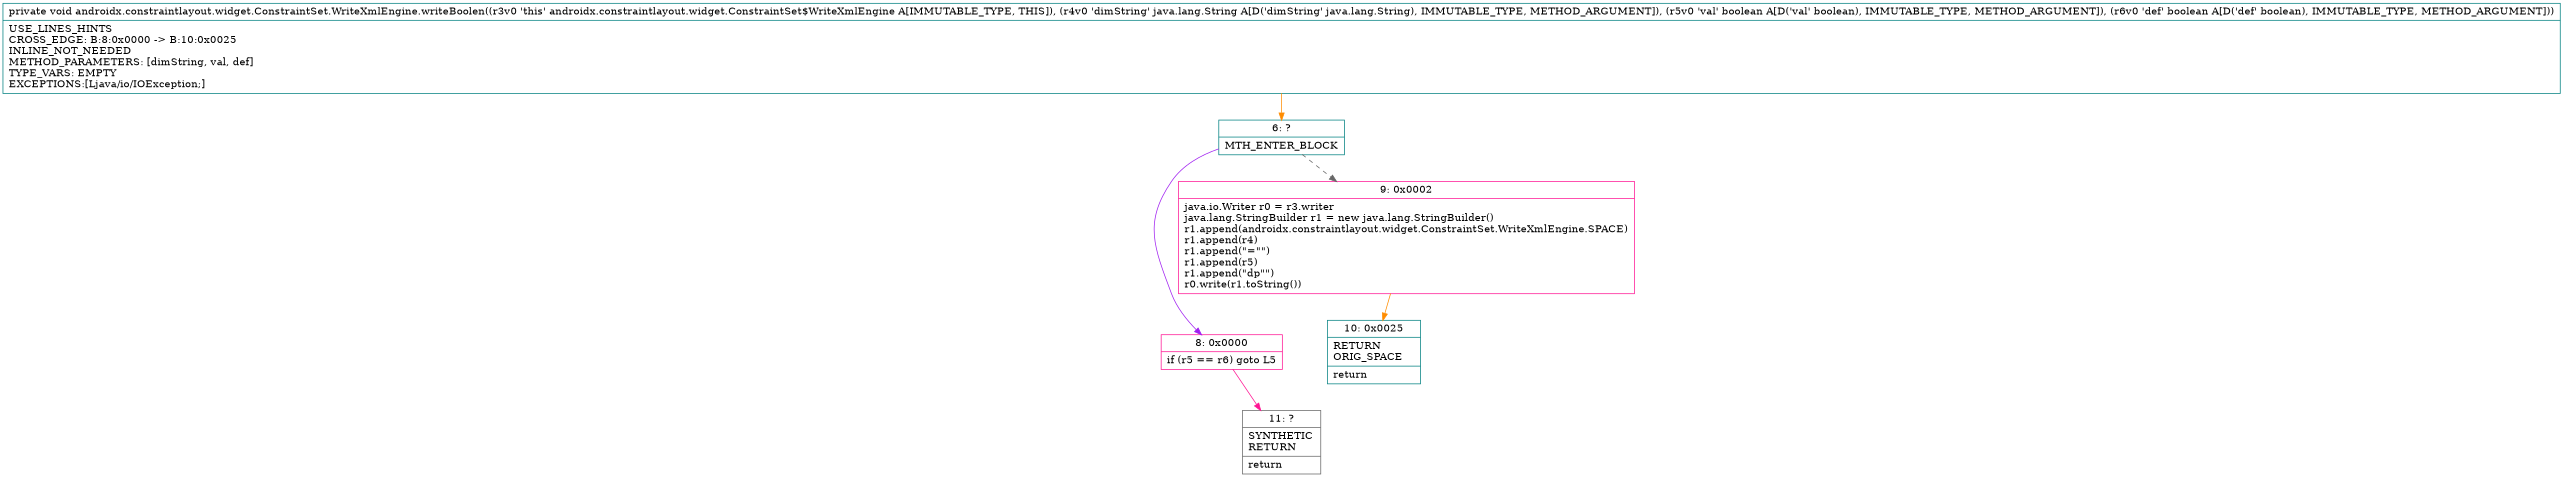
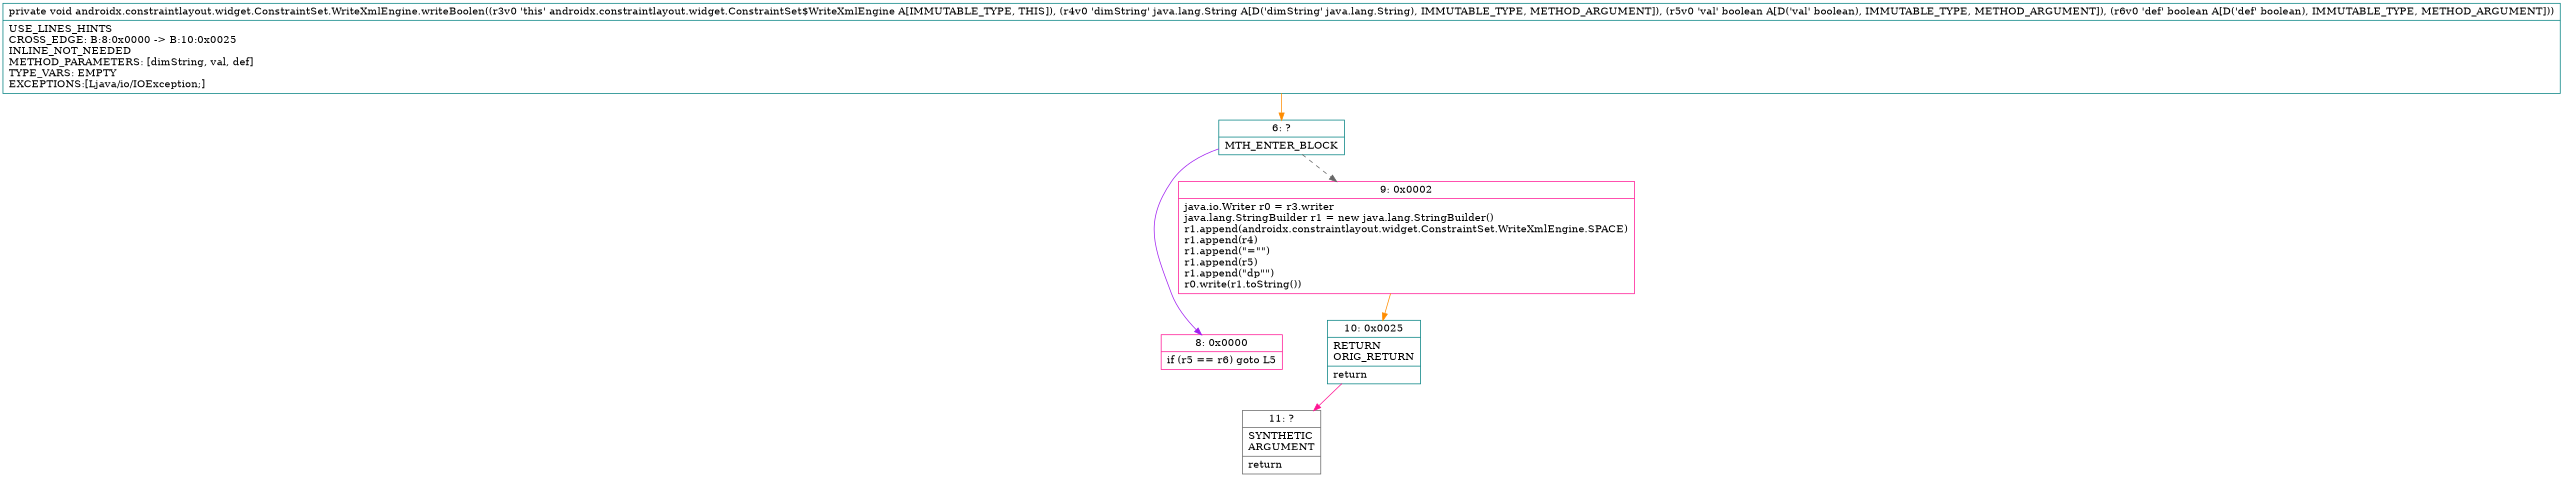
(1368, 357) -> (1374, 357)
(1245, 387) -> (1330, 395)
(1272, 447) -> (1282, 447)
